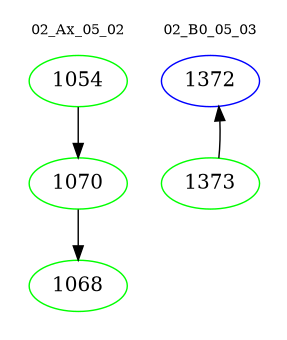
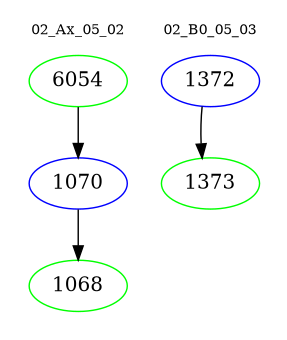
(78, 81) -> (78, 81)
(220, 140) -> (201, 125)
(78, 183) -> (78, 183)
